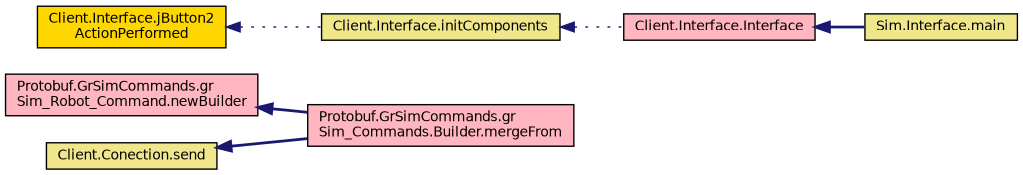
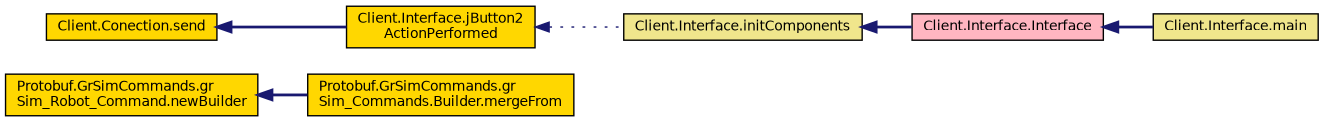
(599, 27) -> (894, 27)
(941, 27) -> (1236, 27)
(132, 95) -> (132, 95)
(441, 125) -> (441, 95)
(269, 142) -> (289, 27)
(132, 156) -> (132, 27)
